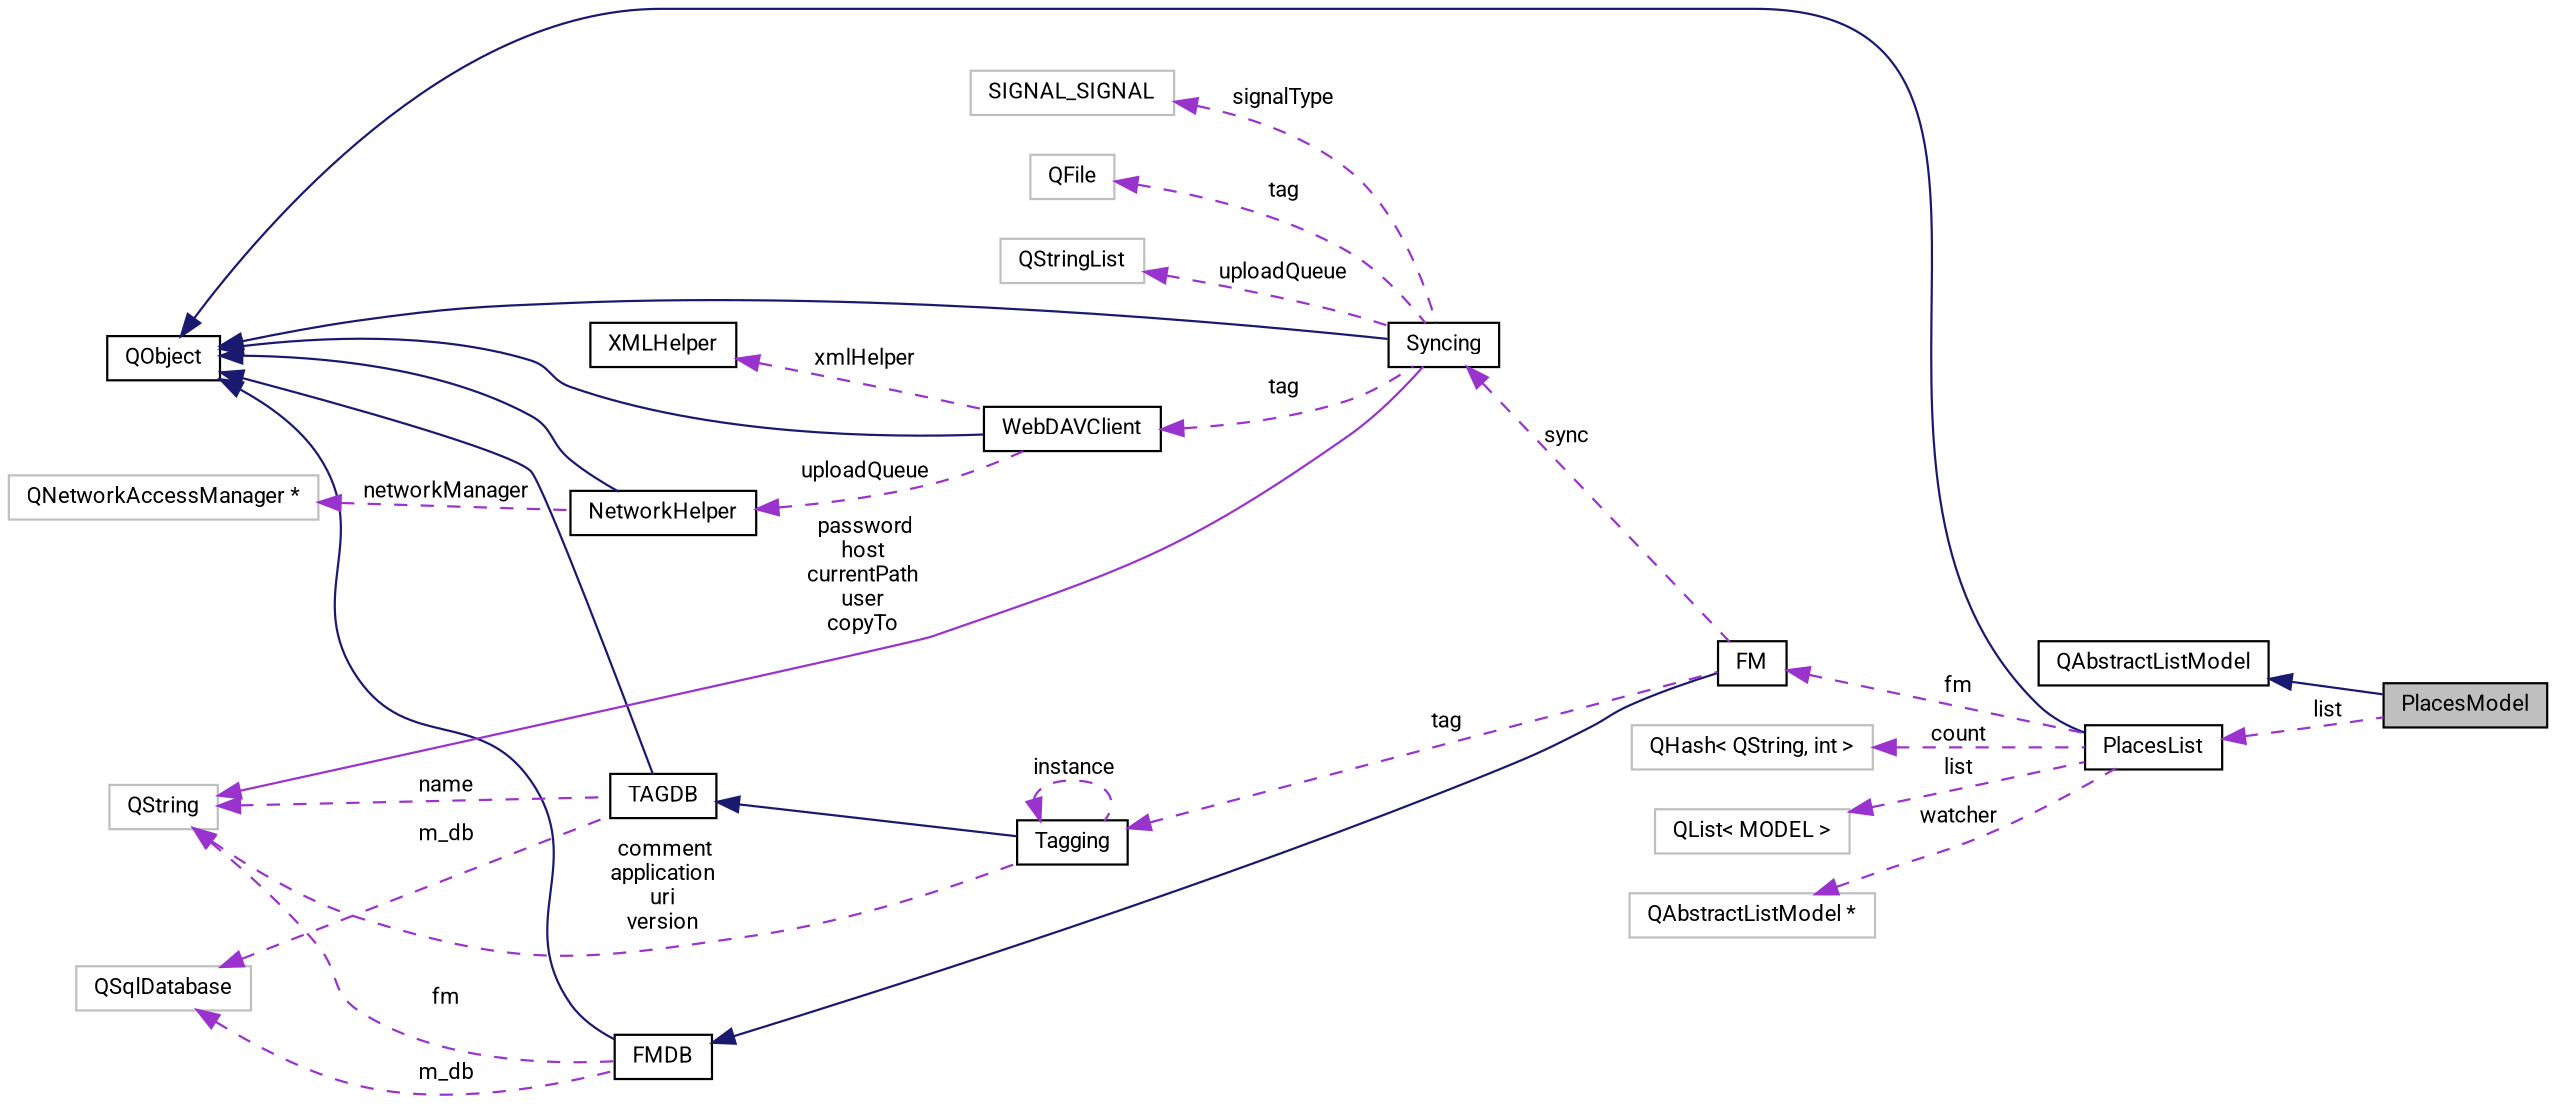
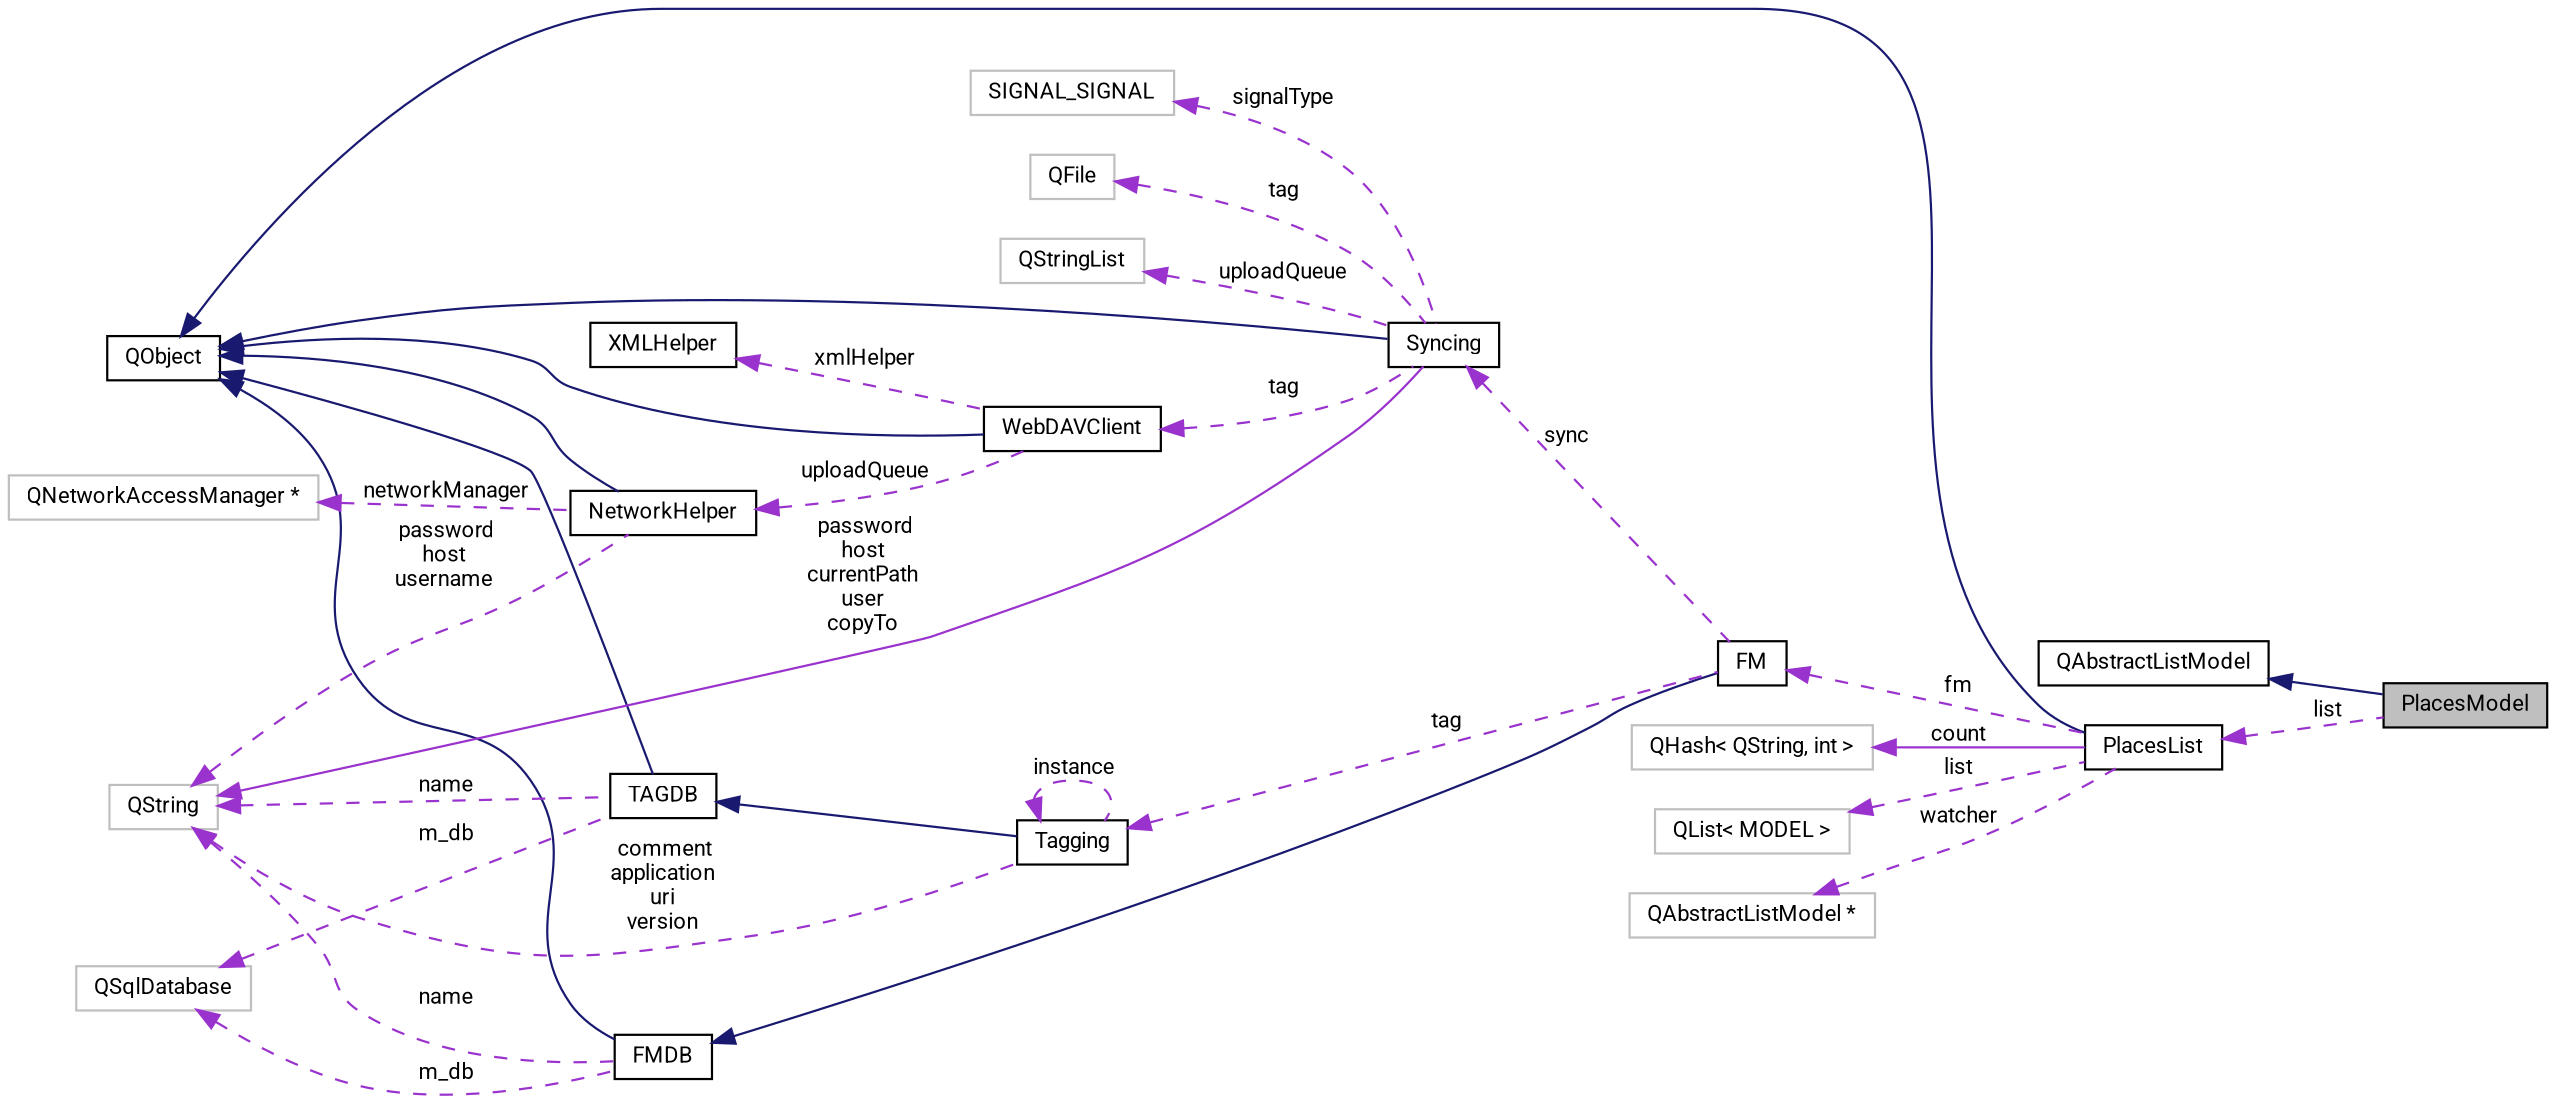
none -> (413, 642)
(1990, 747) -> (1990, 747)
(444, 998) -> (444, 998)
